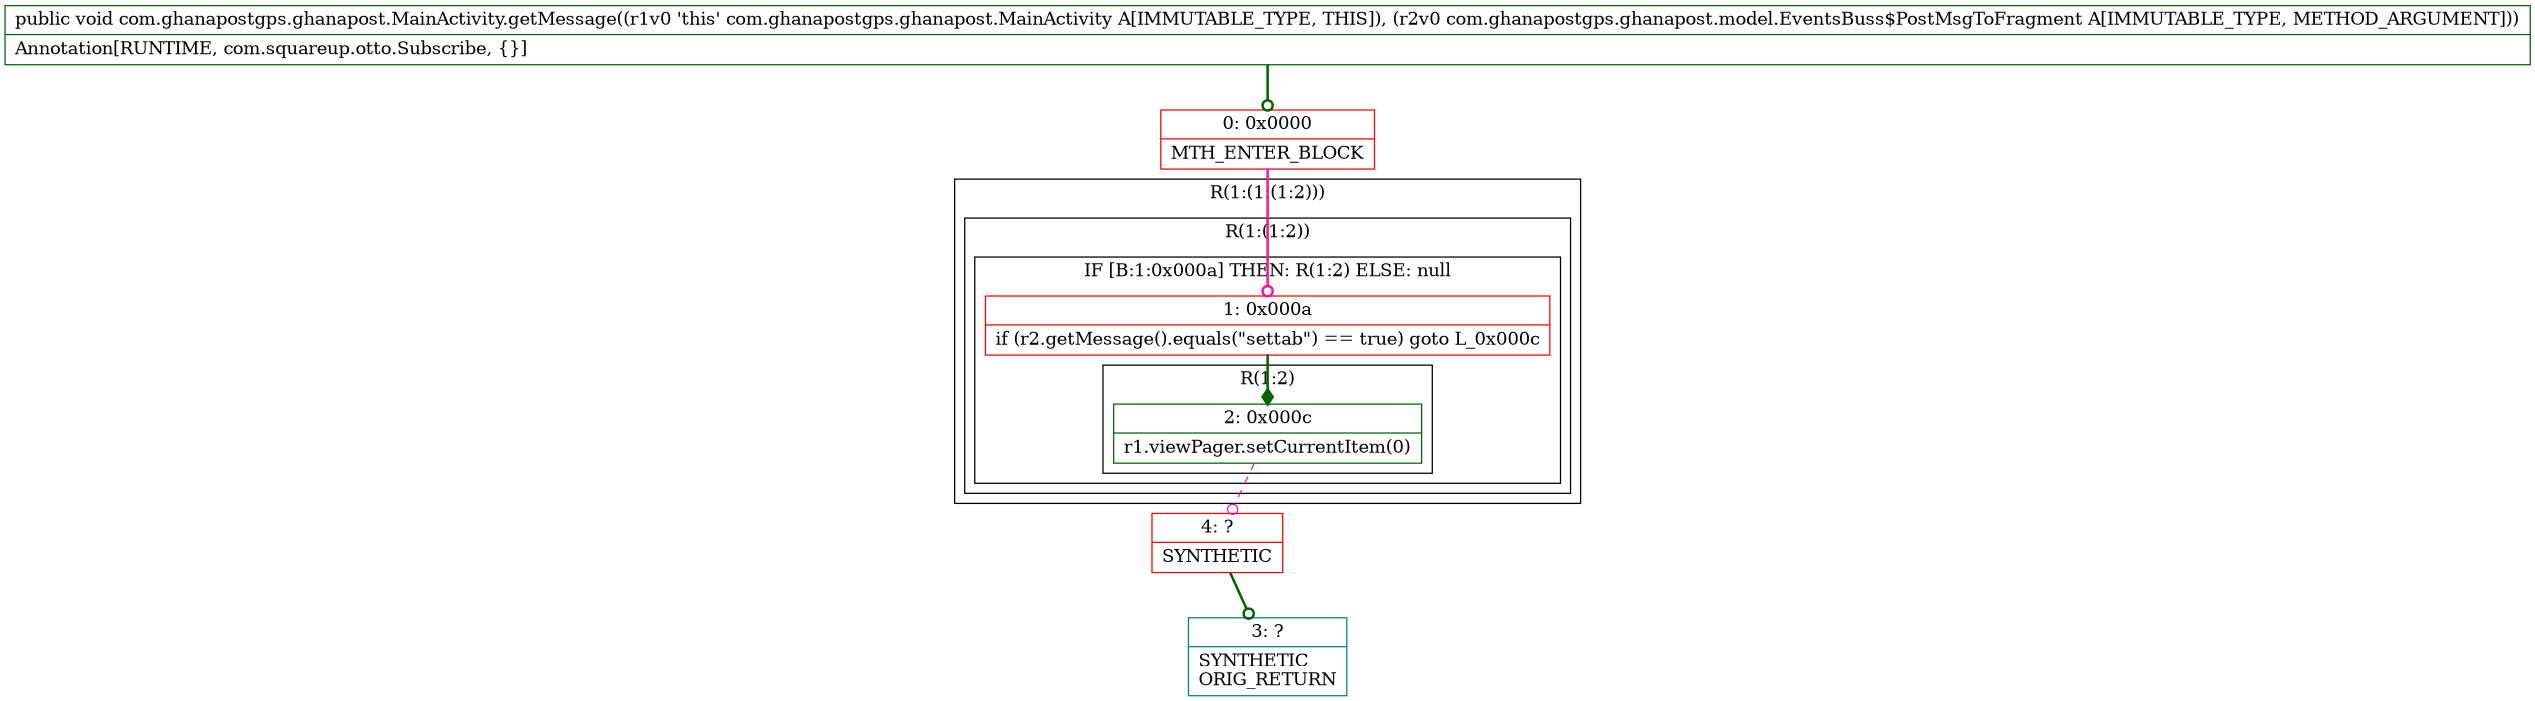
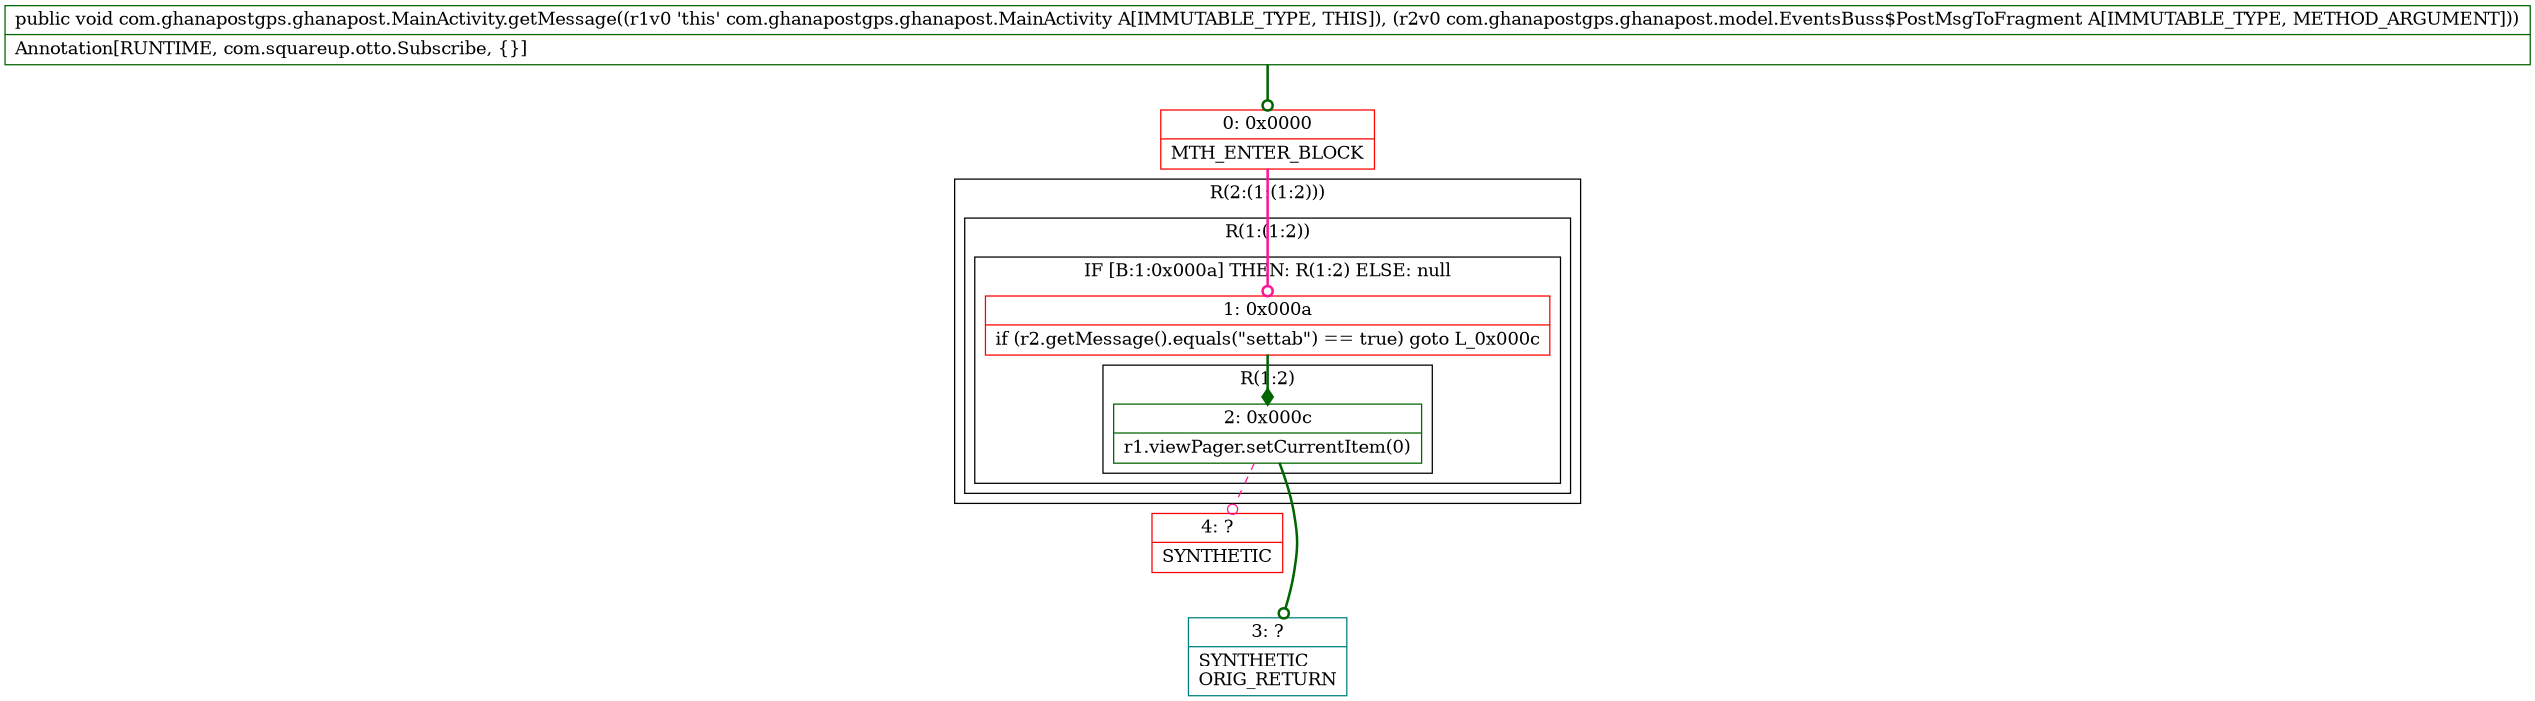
(1268, 194) -> (1268, 194)
(1238, 591) -> (1297, 535)
